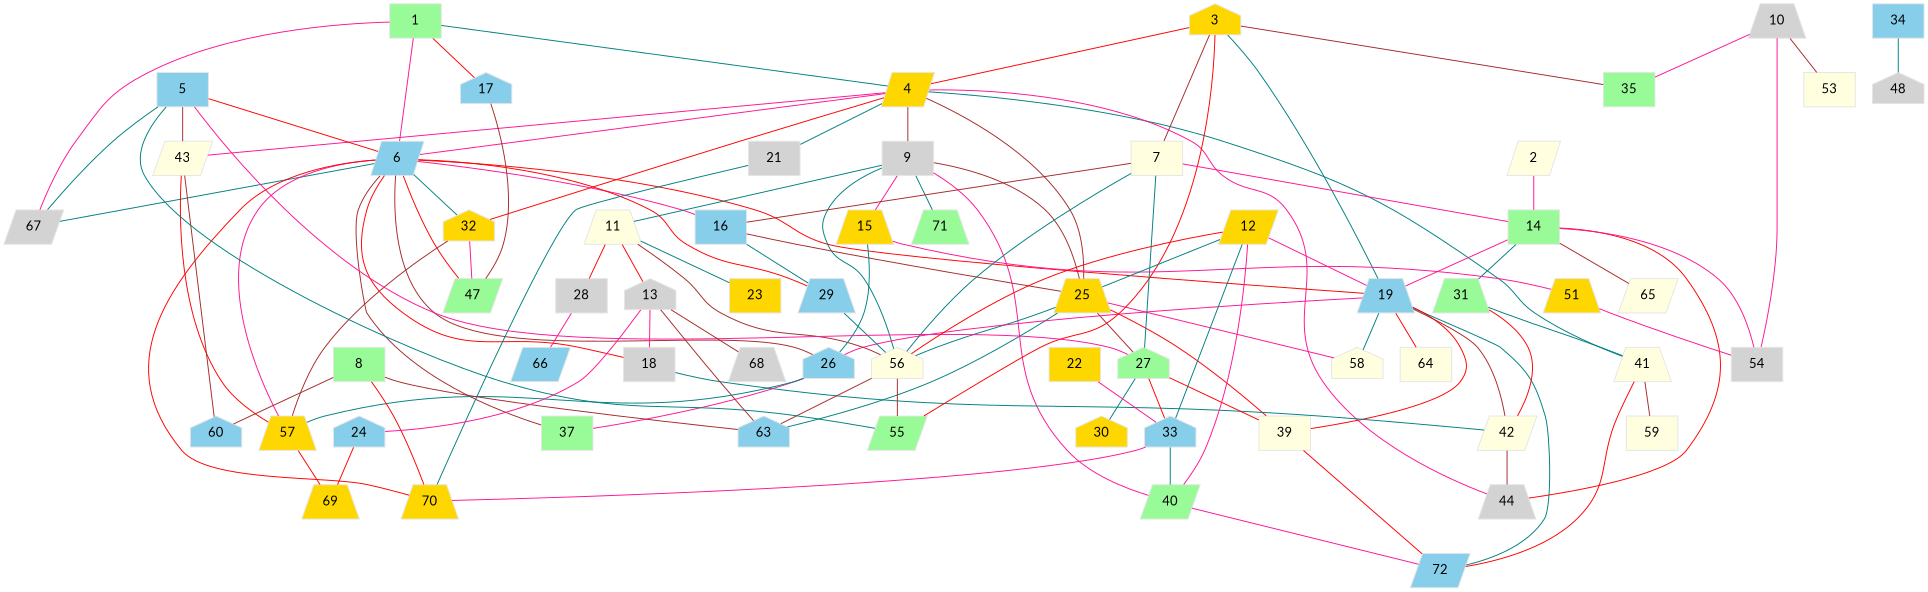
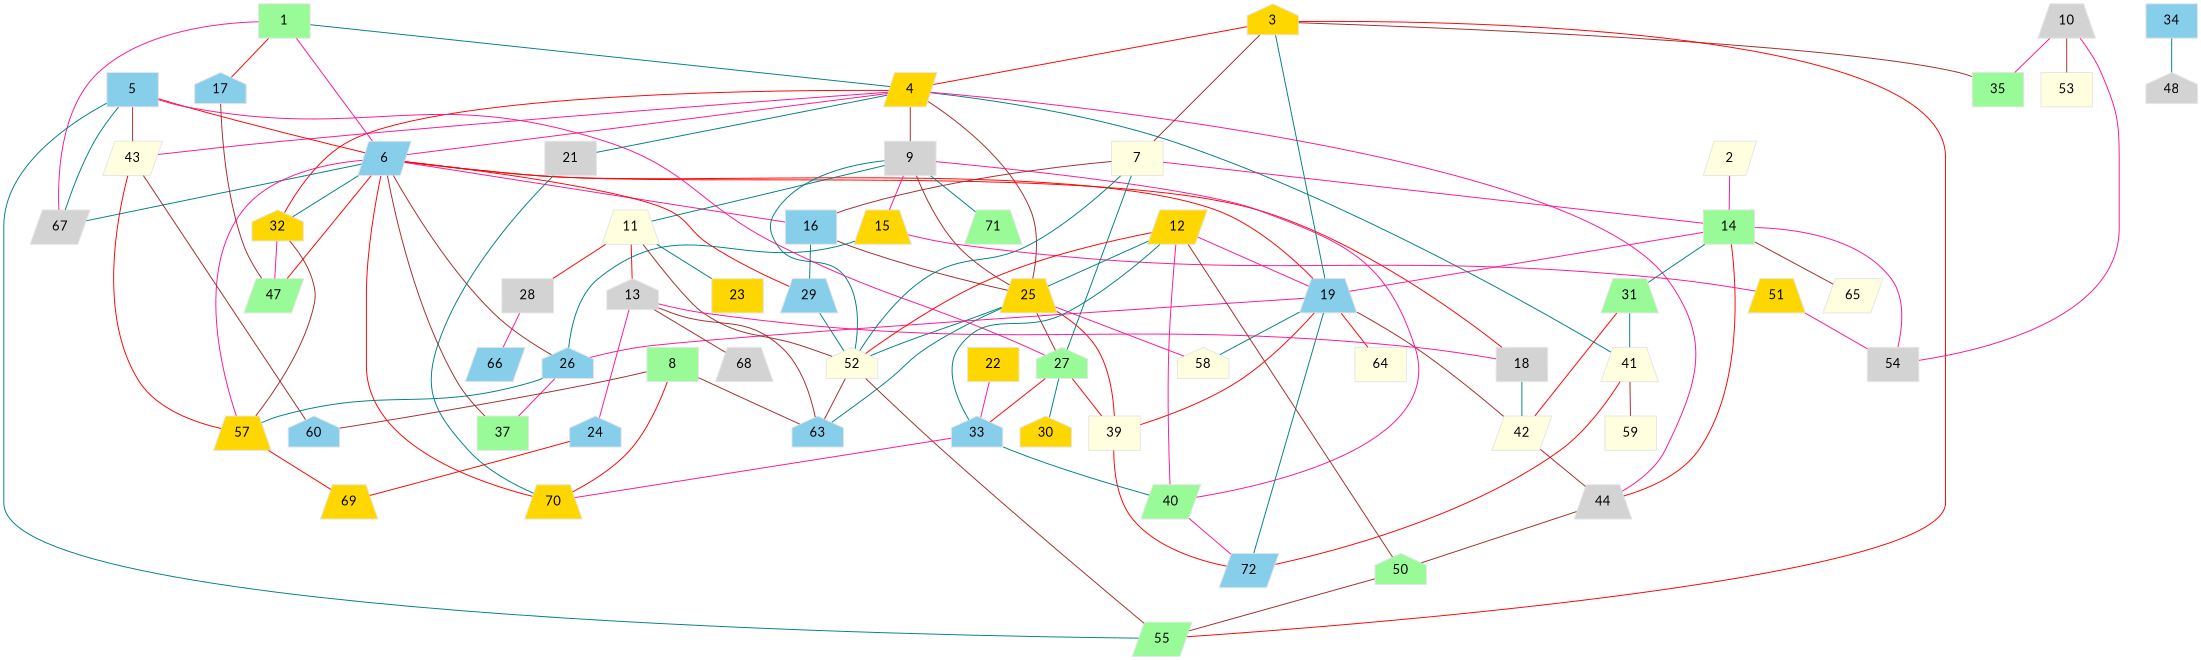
(897, 364) -> (852, 364)
none -> (1401, 571)
